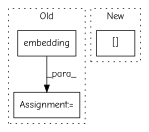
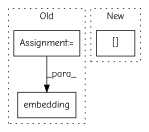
(47, 71) -> (47, 71)
